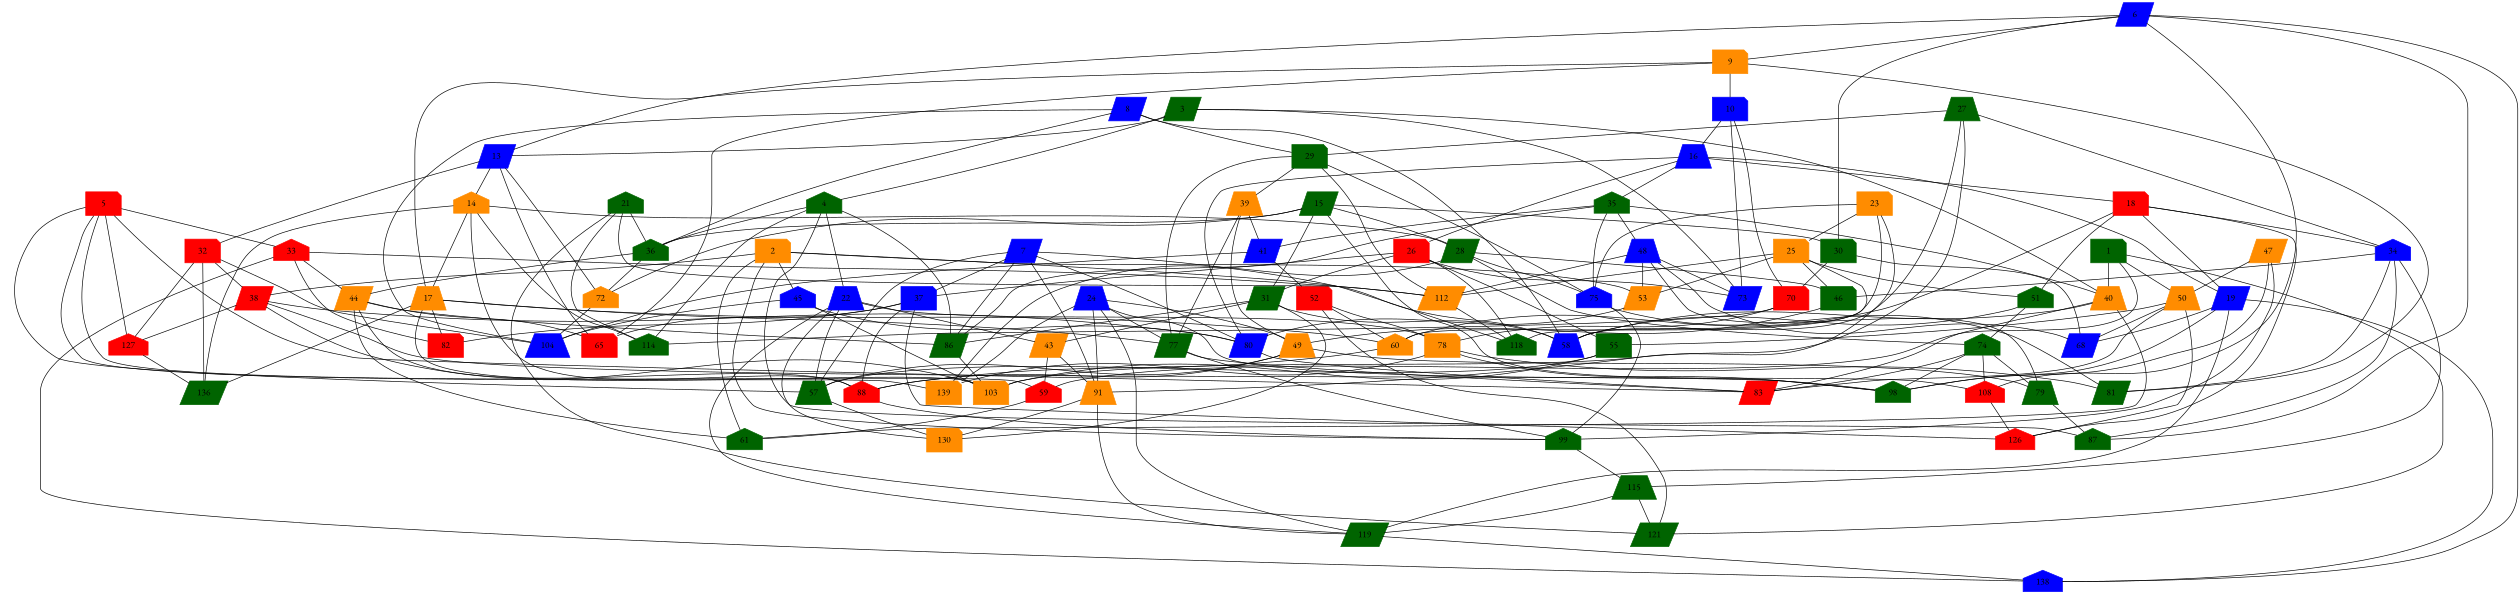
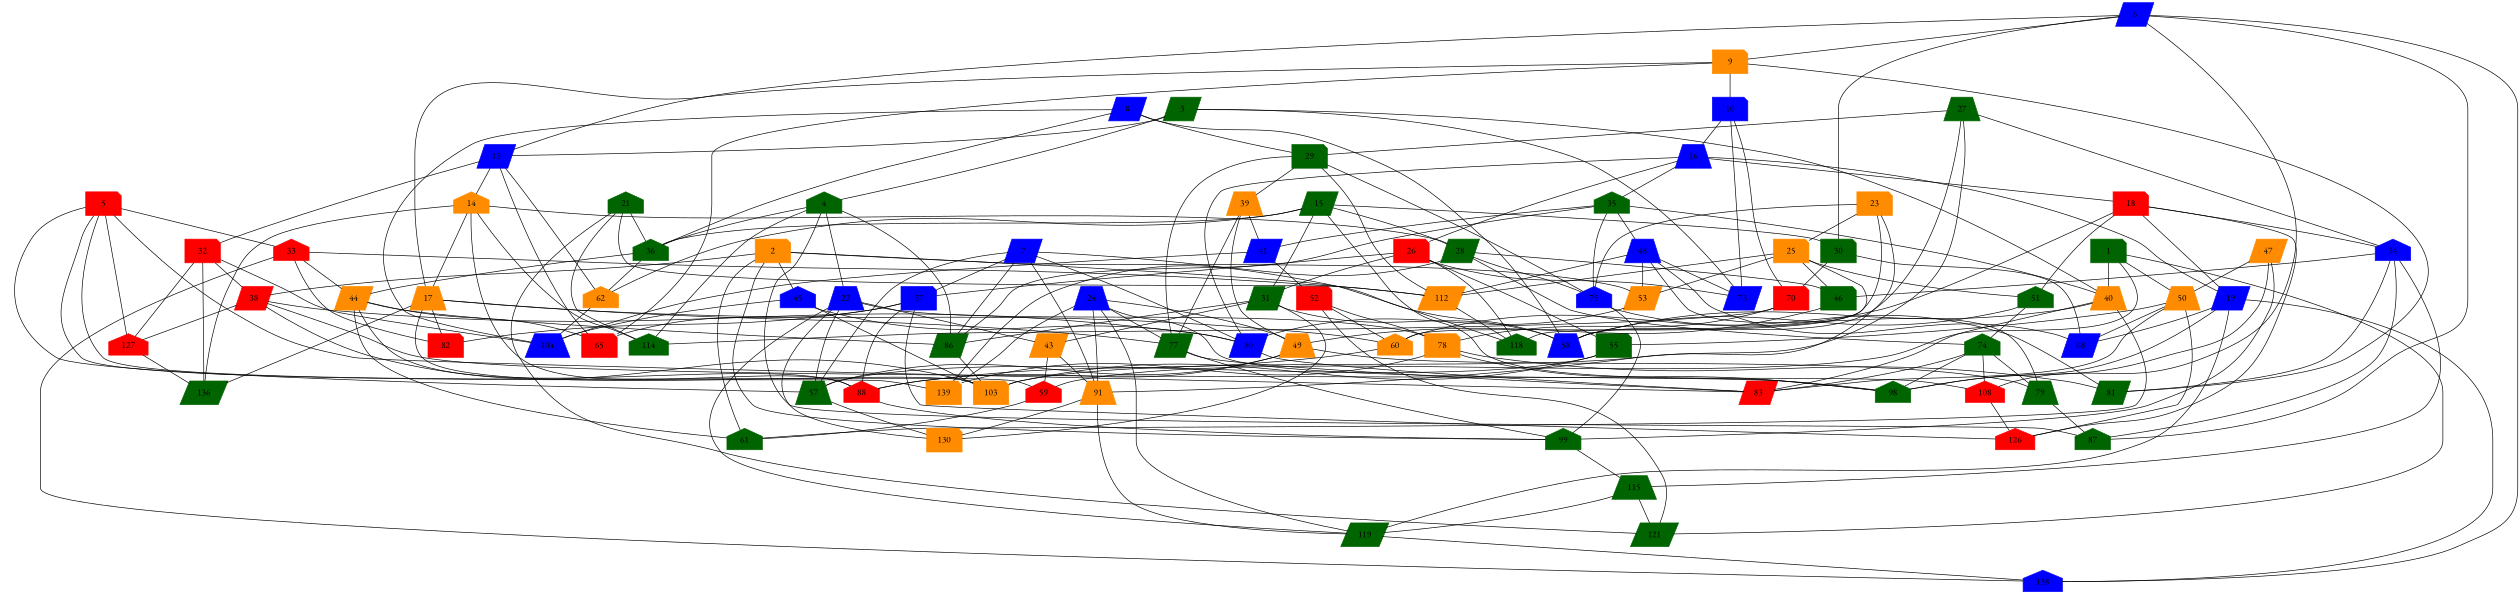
(601, 298) -> (601, 298)
